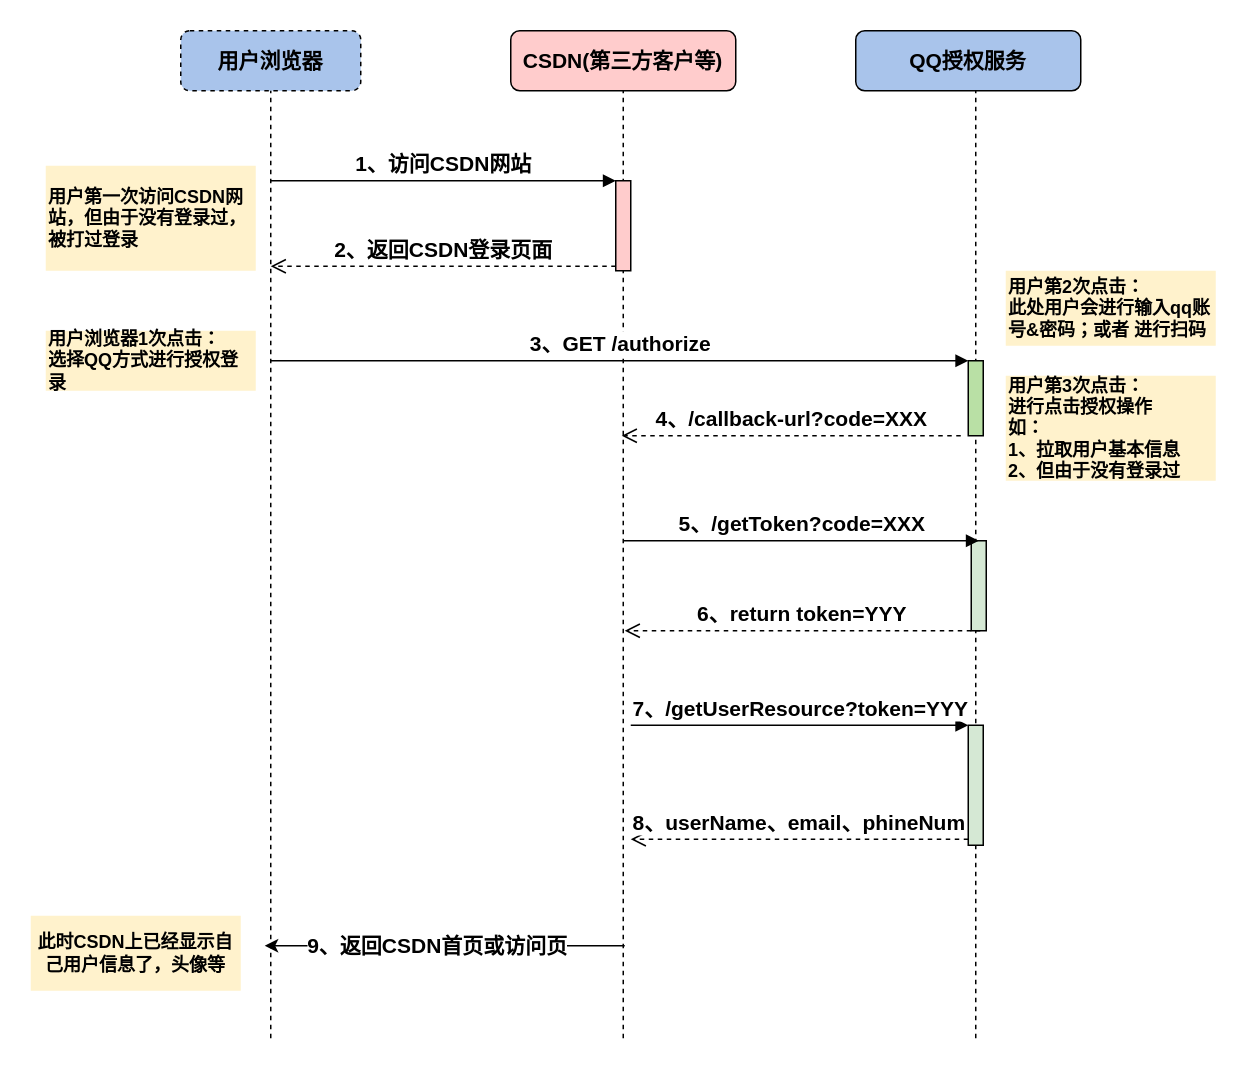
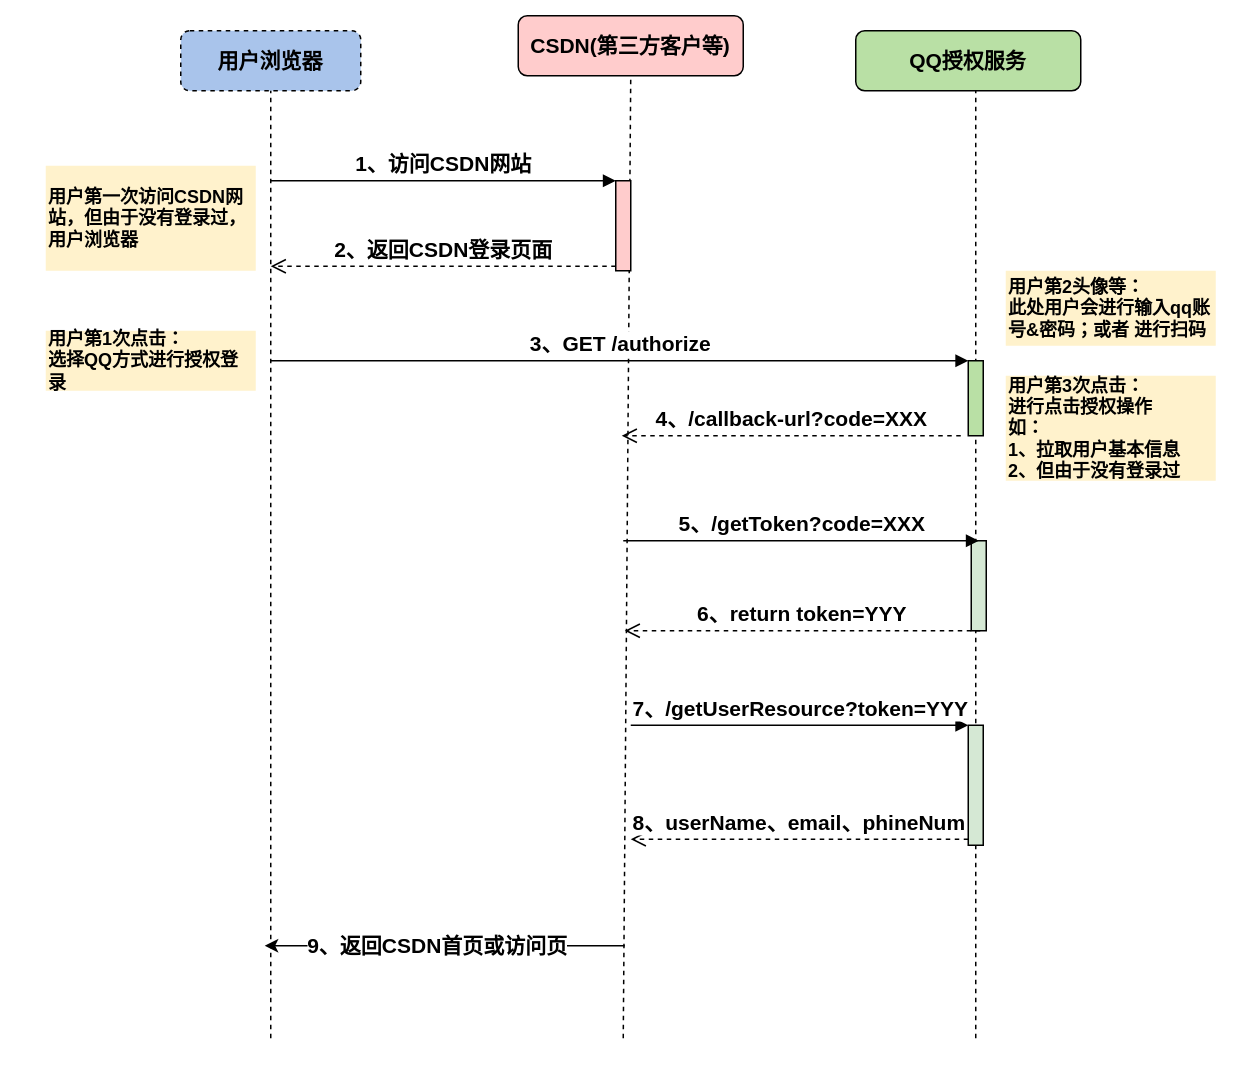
(623, 61) -> (631, 46)
(968, 61) -> (968, 61)
(152, 218) -> (152, 218)
(1112, 308) -> (1112, 308)
(149, 361) -> (149, 361)
(136, 953) -> none
